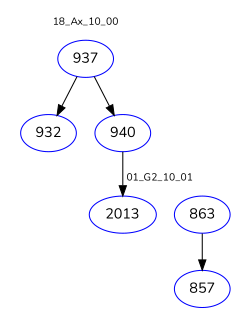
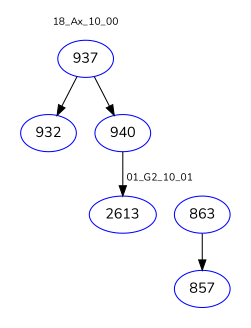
(123, 215) -> (123, 215)
